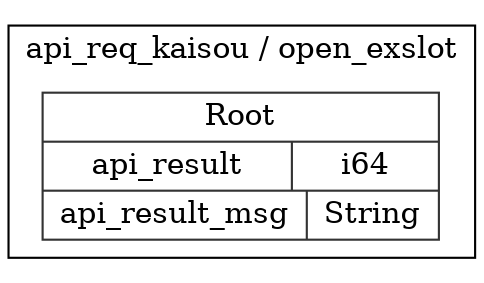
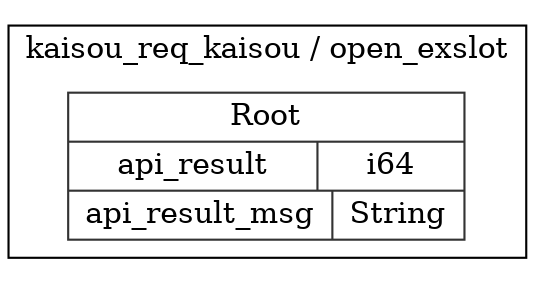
(242, 50) -> (267, 50)
